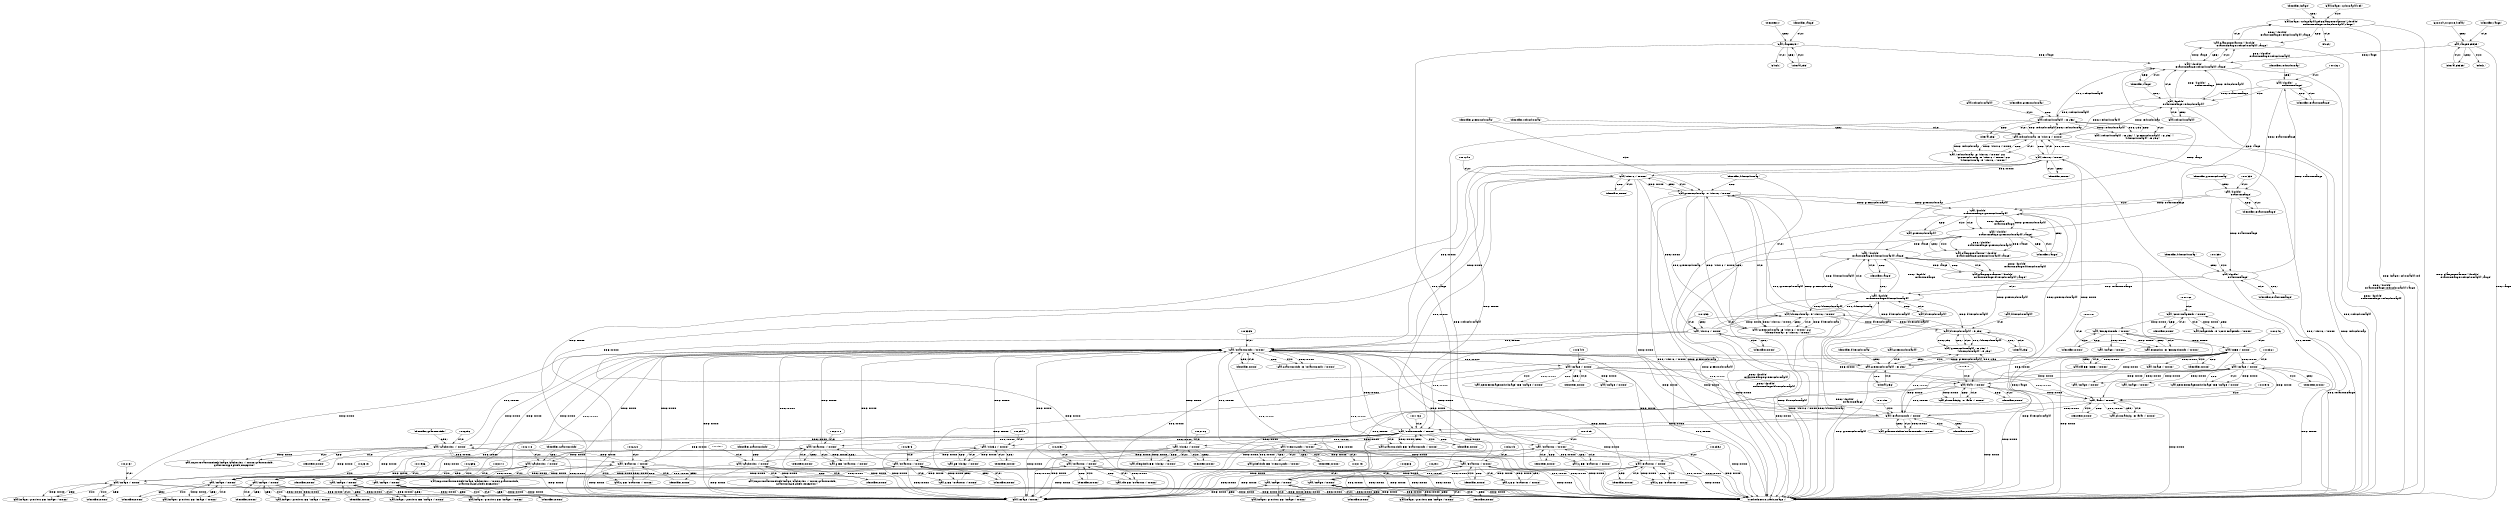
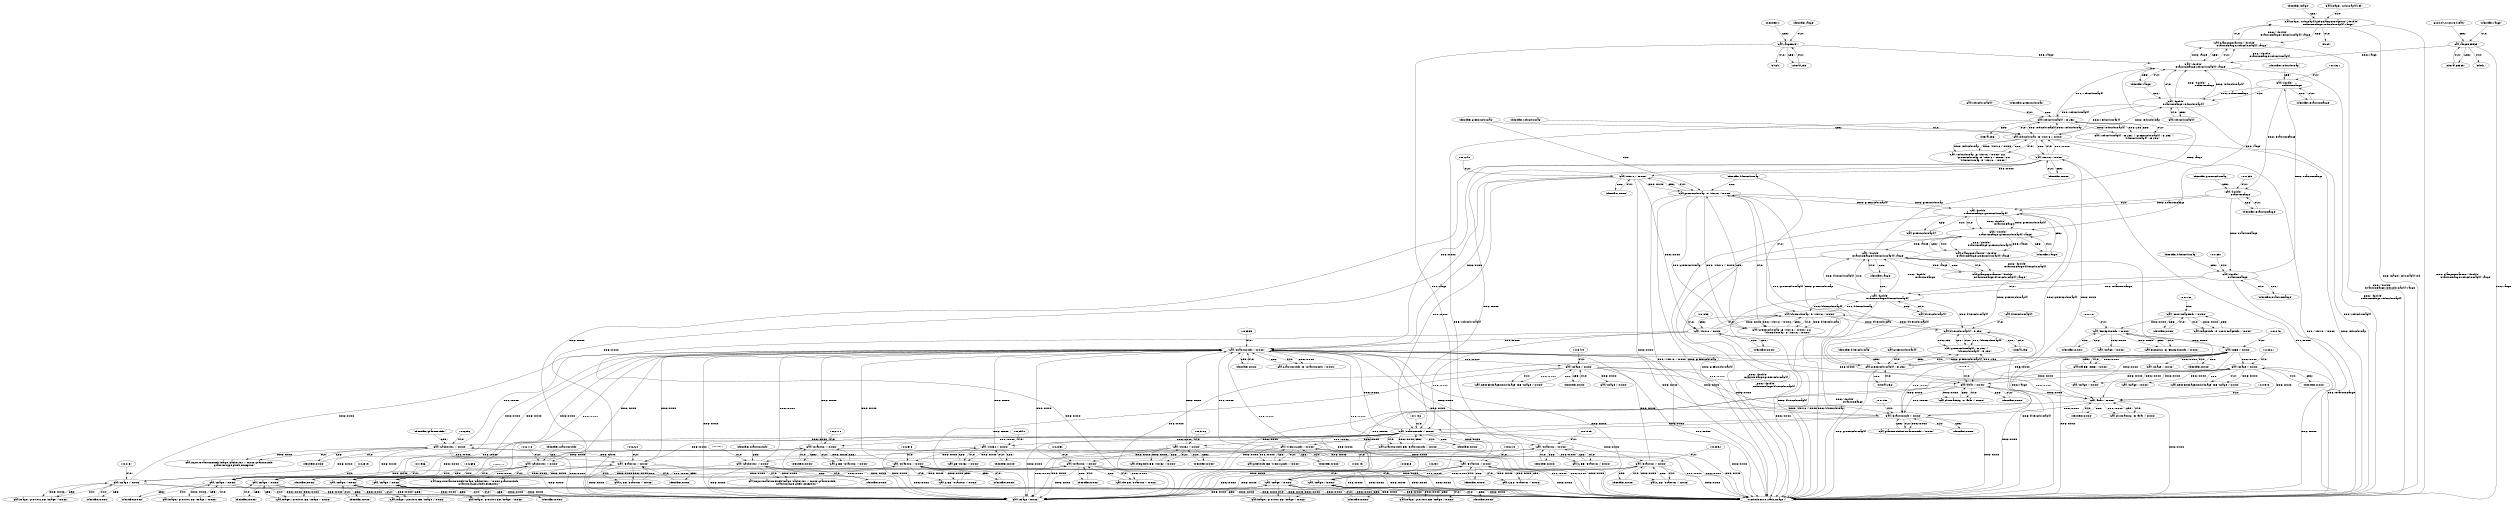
(1911, 320) -> none
(2100, 342) -> (2099, 322)
(1336, 452) -> (1342, 451)
(498, 464) -> (498, 464)
